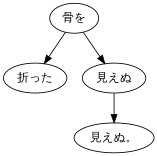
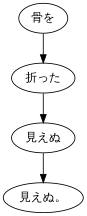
(92, 44) -> (43, 104)
